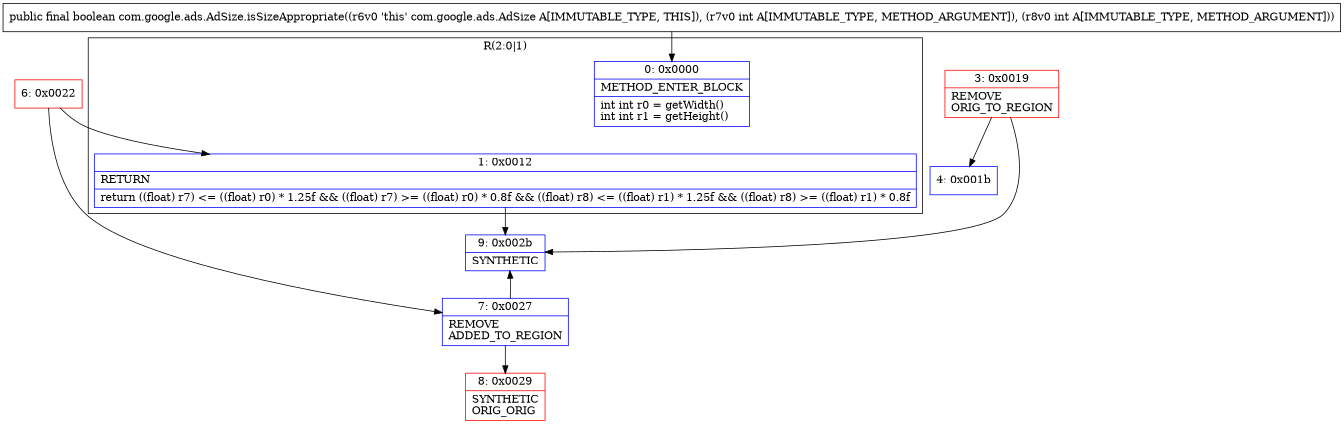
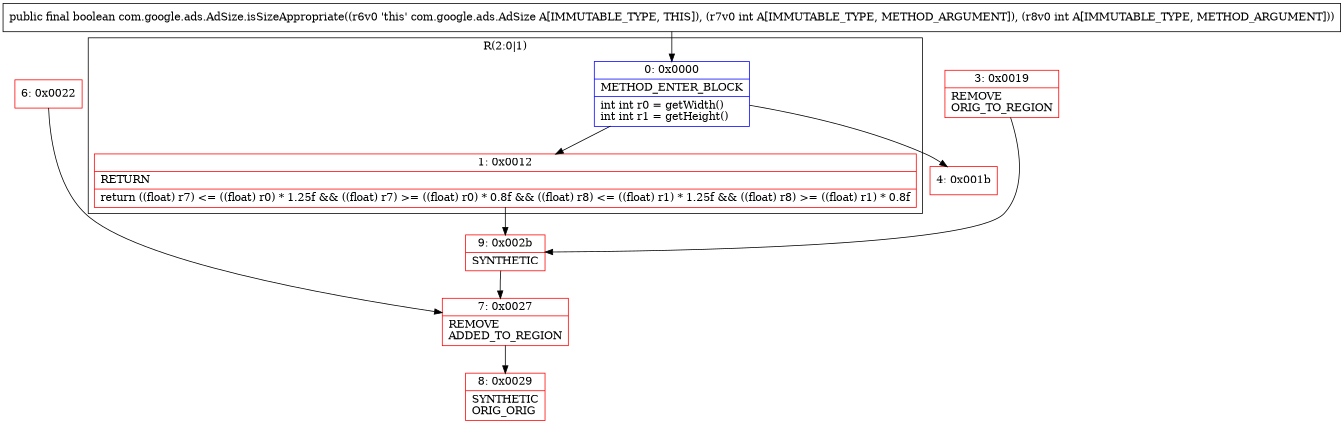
(982, 139) -> (847, 127)
(127, 140) -> (587, 138)
(505, 181) -> (505, 181)
(964, 181) -> (964, 181)
(505, 253) -> (505, 253)
(510, 288) -> (500, 281)
(505, 322) -> (505, 322)
